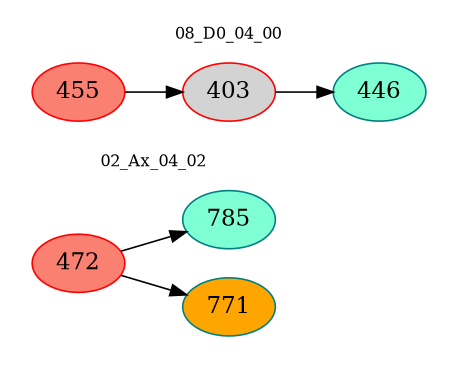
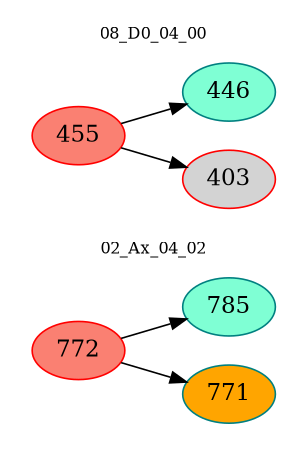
(296, 92) -> (146, 116)
(78, 263) -> (78, 351)
